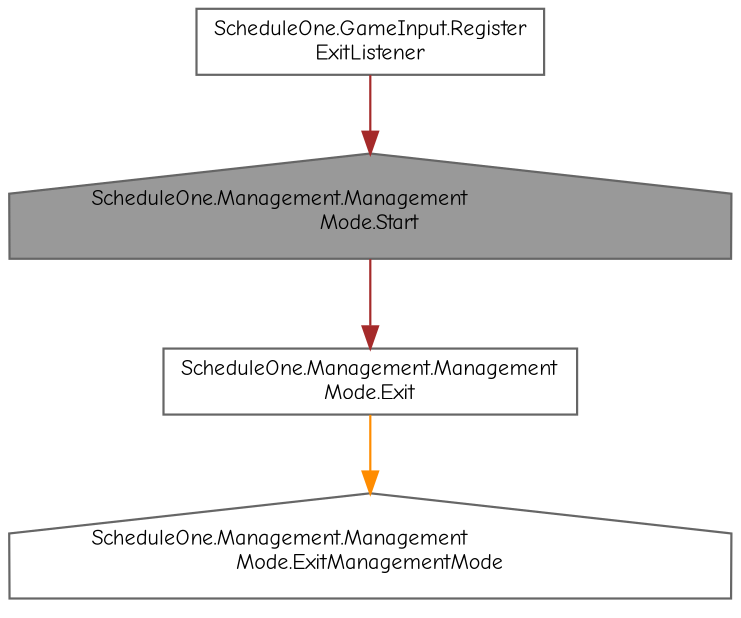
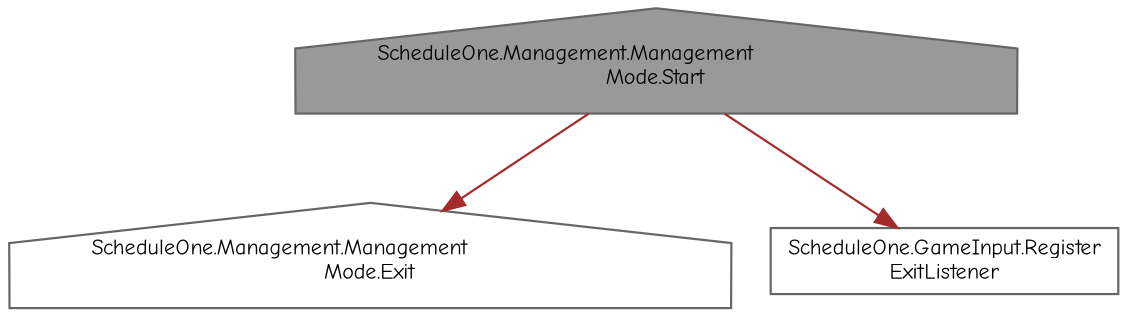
(370, 103) -> (802, 165)
(370, 382) -> (370, 261)
(370, 551) -> none
